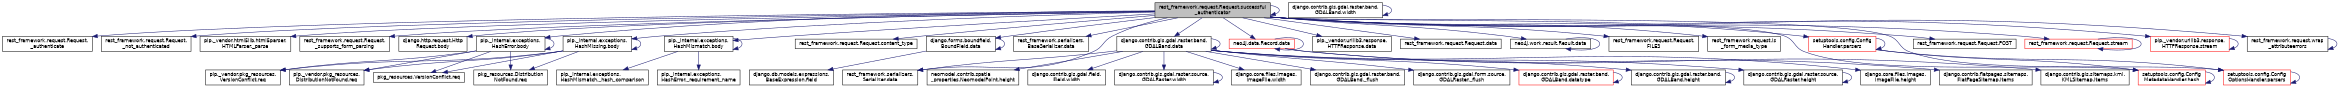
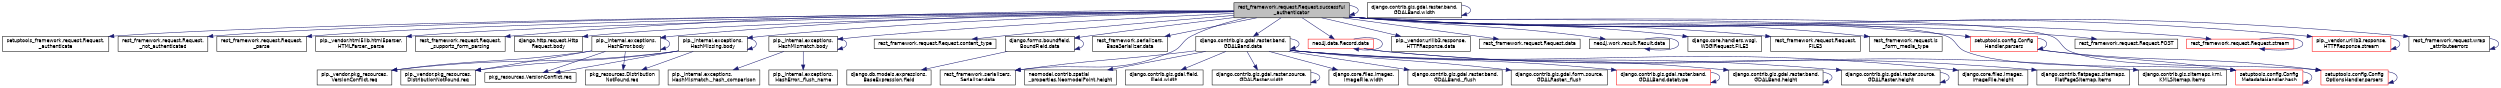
(47, 44) -> (56, 44)
none -> (262, 44)
none -> (1725, 44)
(699, 77) -> (803, 77)
